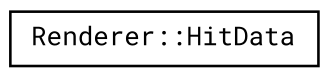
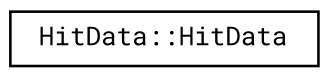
(164, 39) -> (164, 39)
